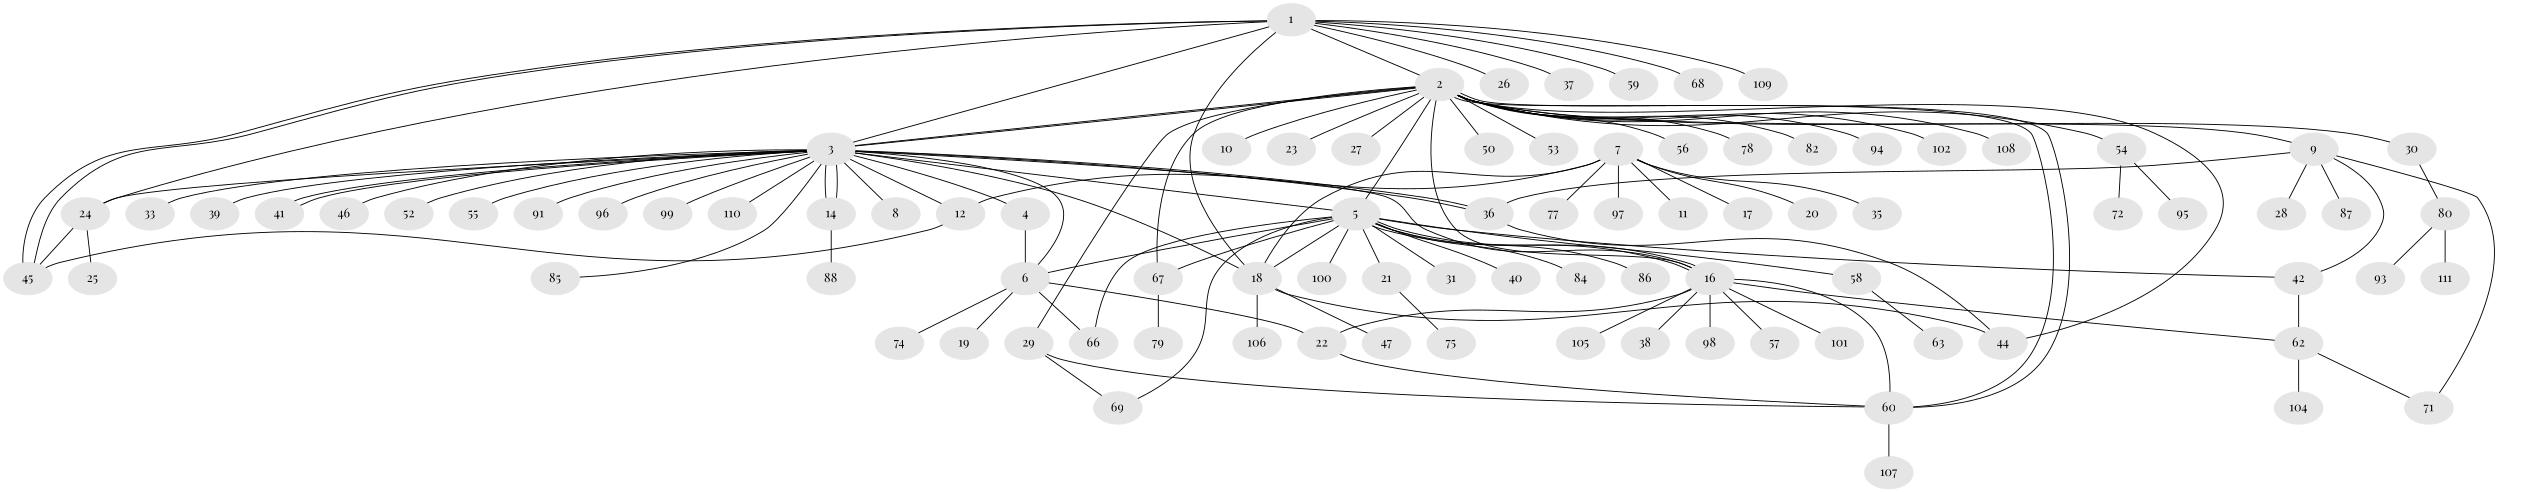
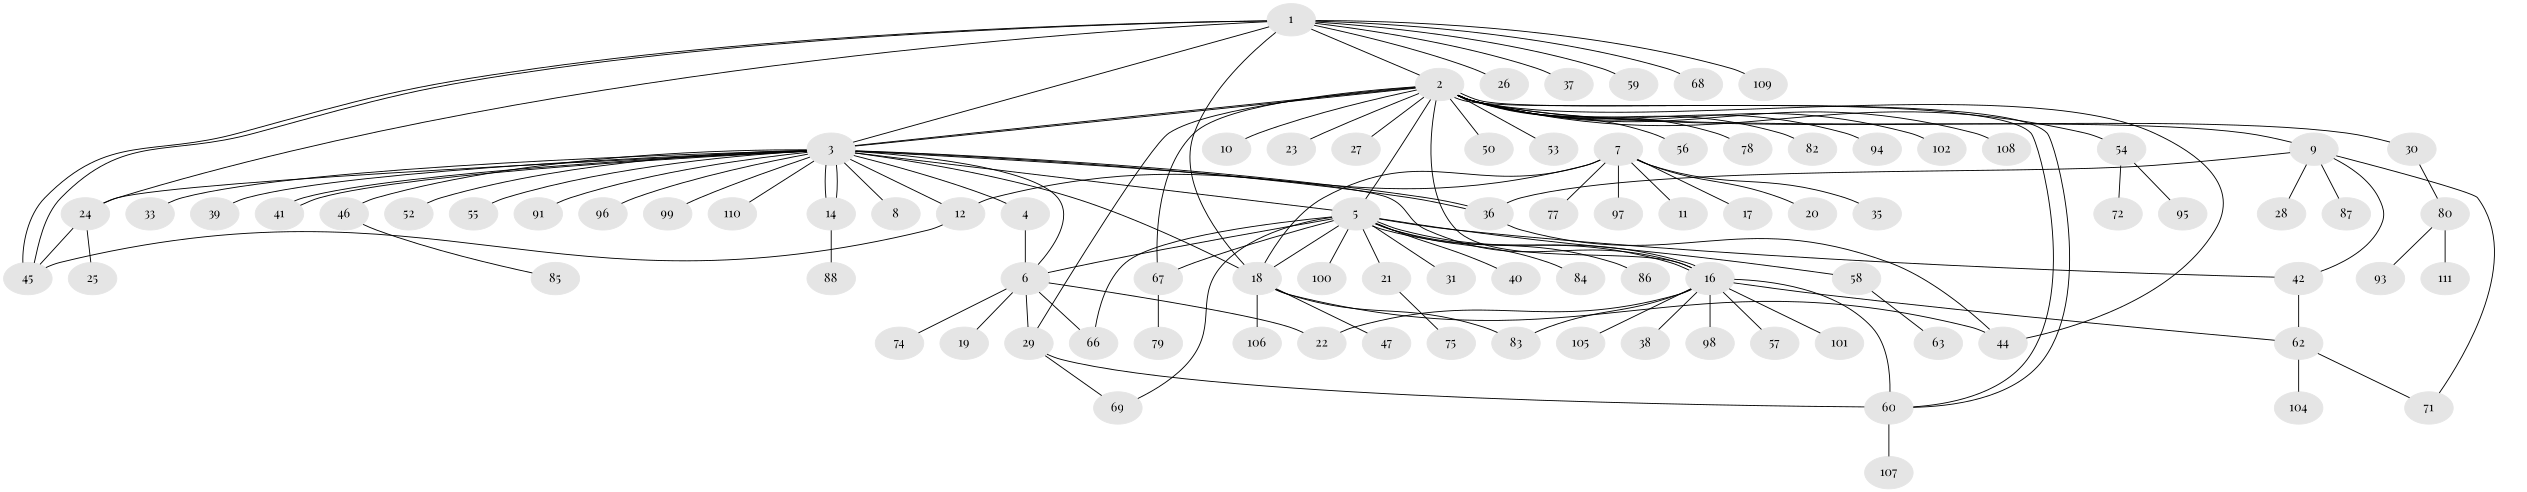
(717, 252) -> (447, 252)
none -> (1027, 311)
none -> (1516, 343)
(1601, 390) -> none
